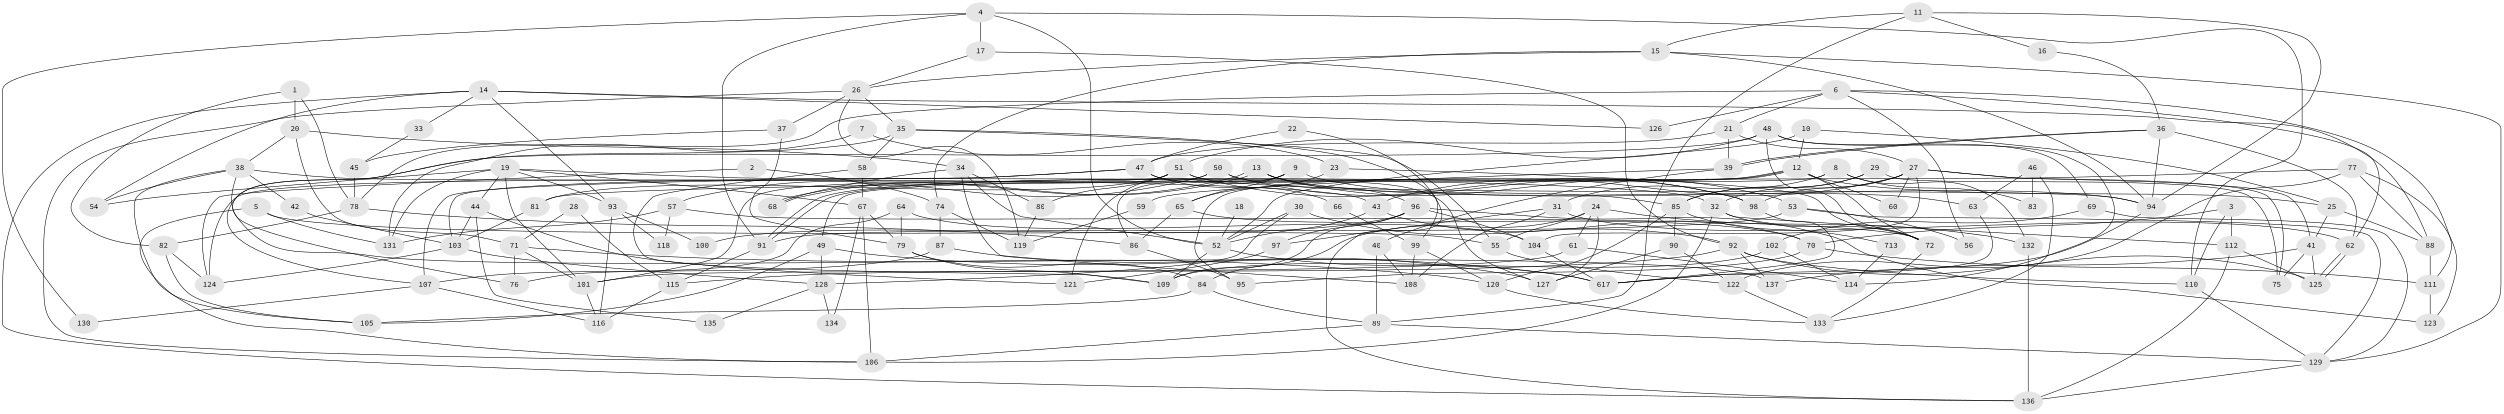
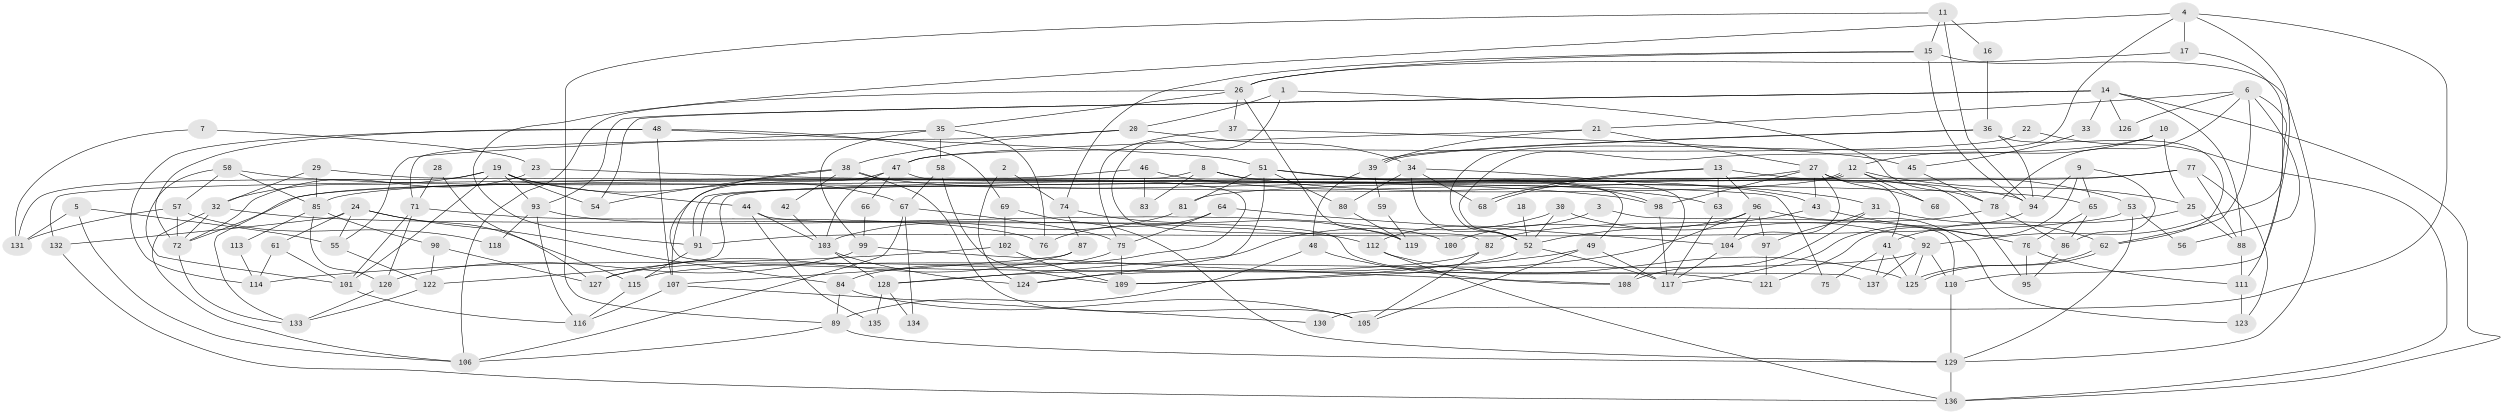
(2140, 181) -> none
(2021, 226) -> none
(1891, 246) -> (237, 246)
(1604, 285) -> (1668, 285)
